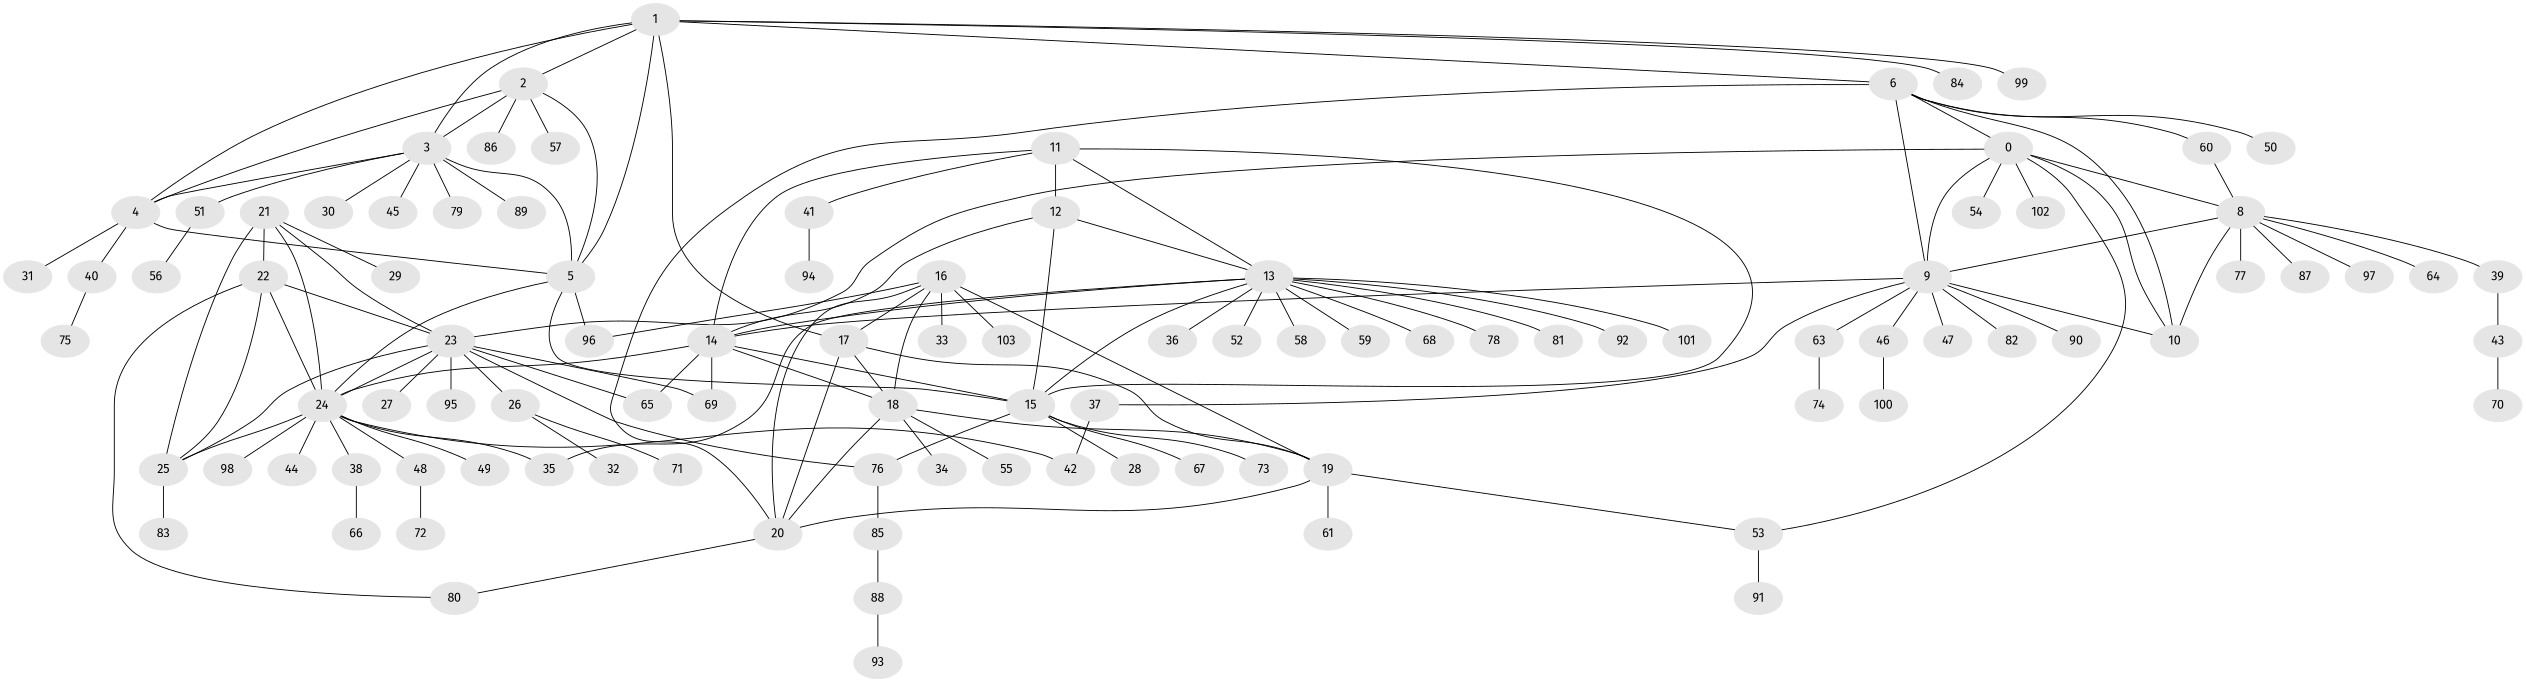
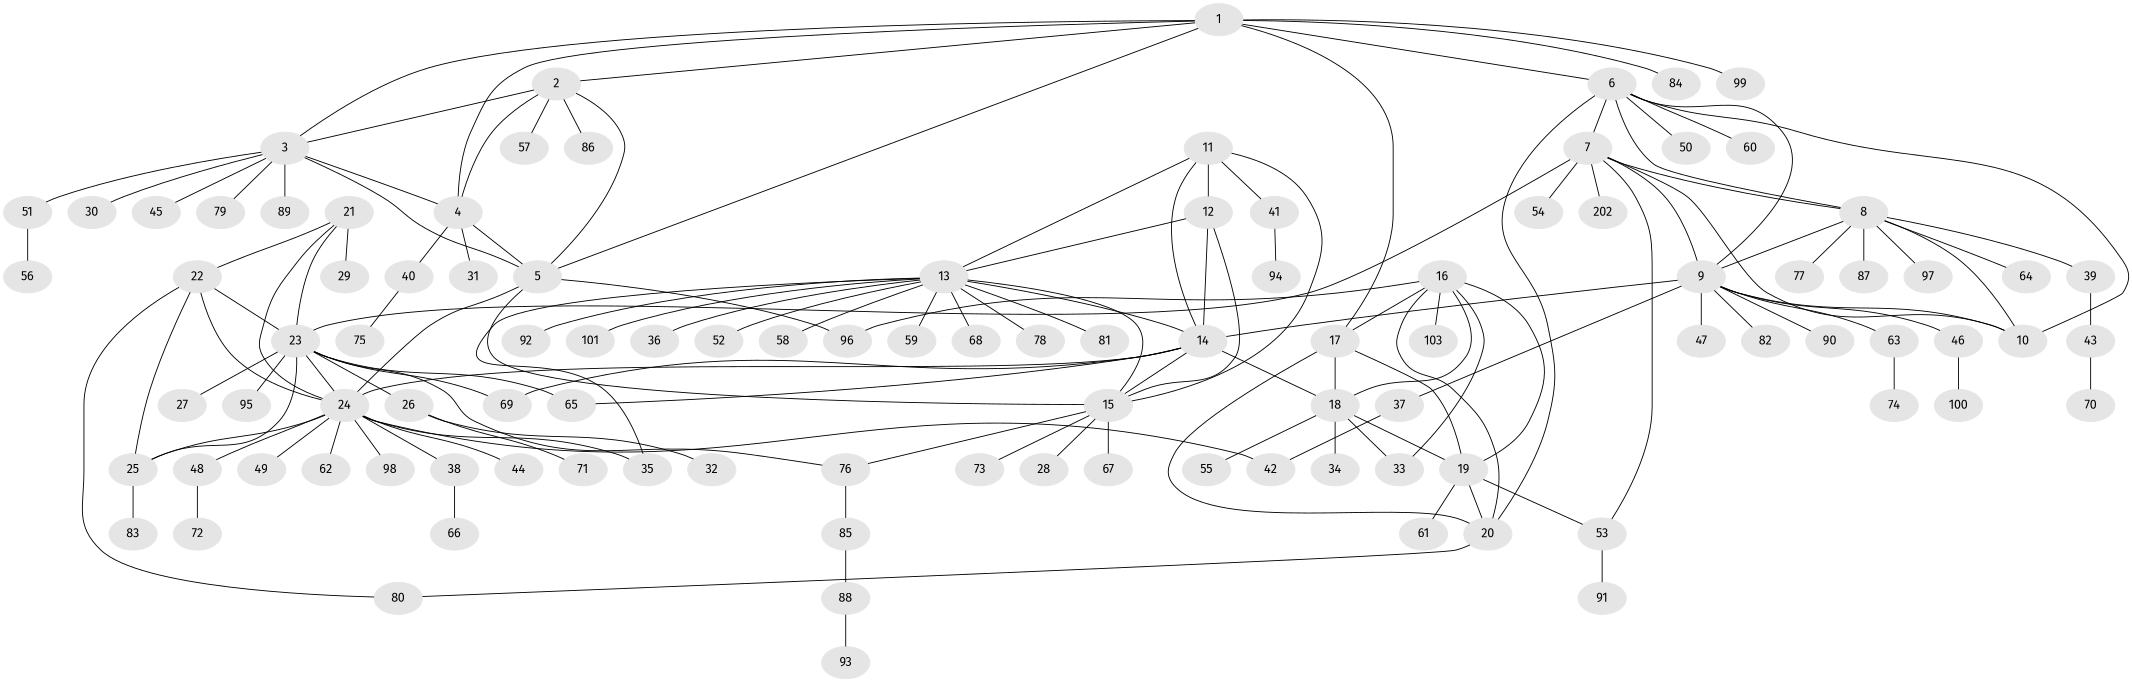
(2008, 148) -> (1588, 148)
(2224, 180) -> (1670, 171)
(2041, 213) -> (1603, 213)
(200, 336) -> none
none -> (326, 470)
(831, 470) -> (1367, 438)
